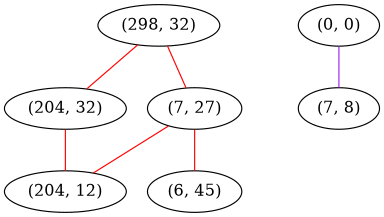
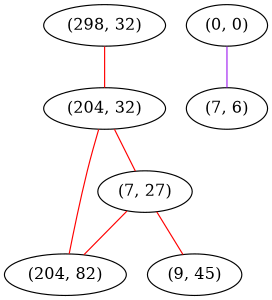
(177, 67) -> (125, 150)
(339, 108) -> (227, 108)
(65, 192) -> (65, 275)
(195, 192) -> (195, 275)
